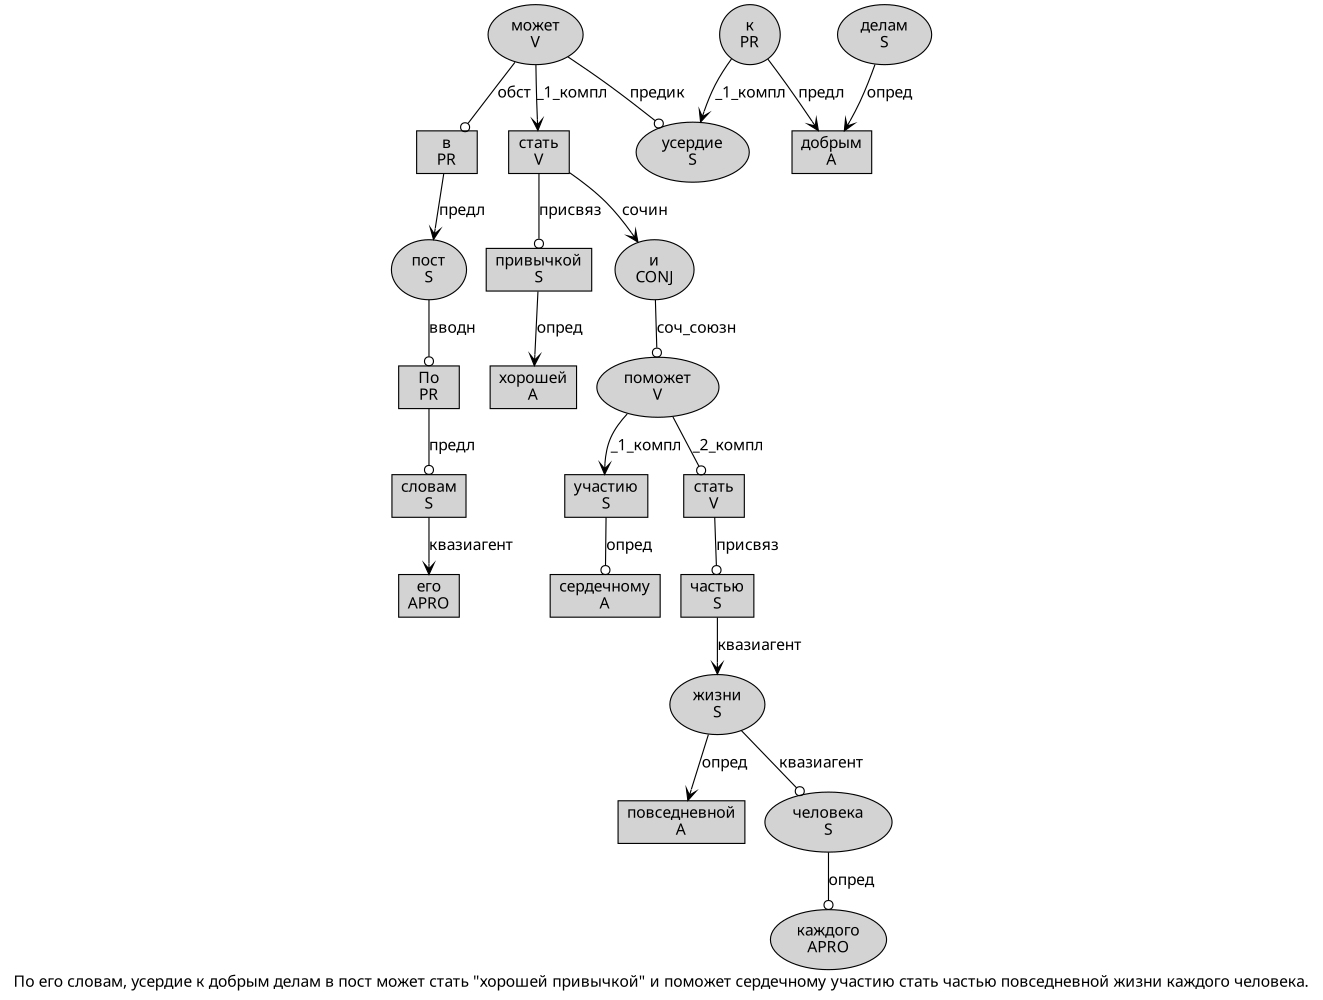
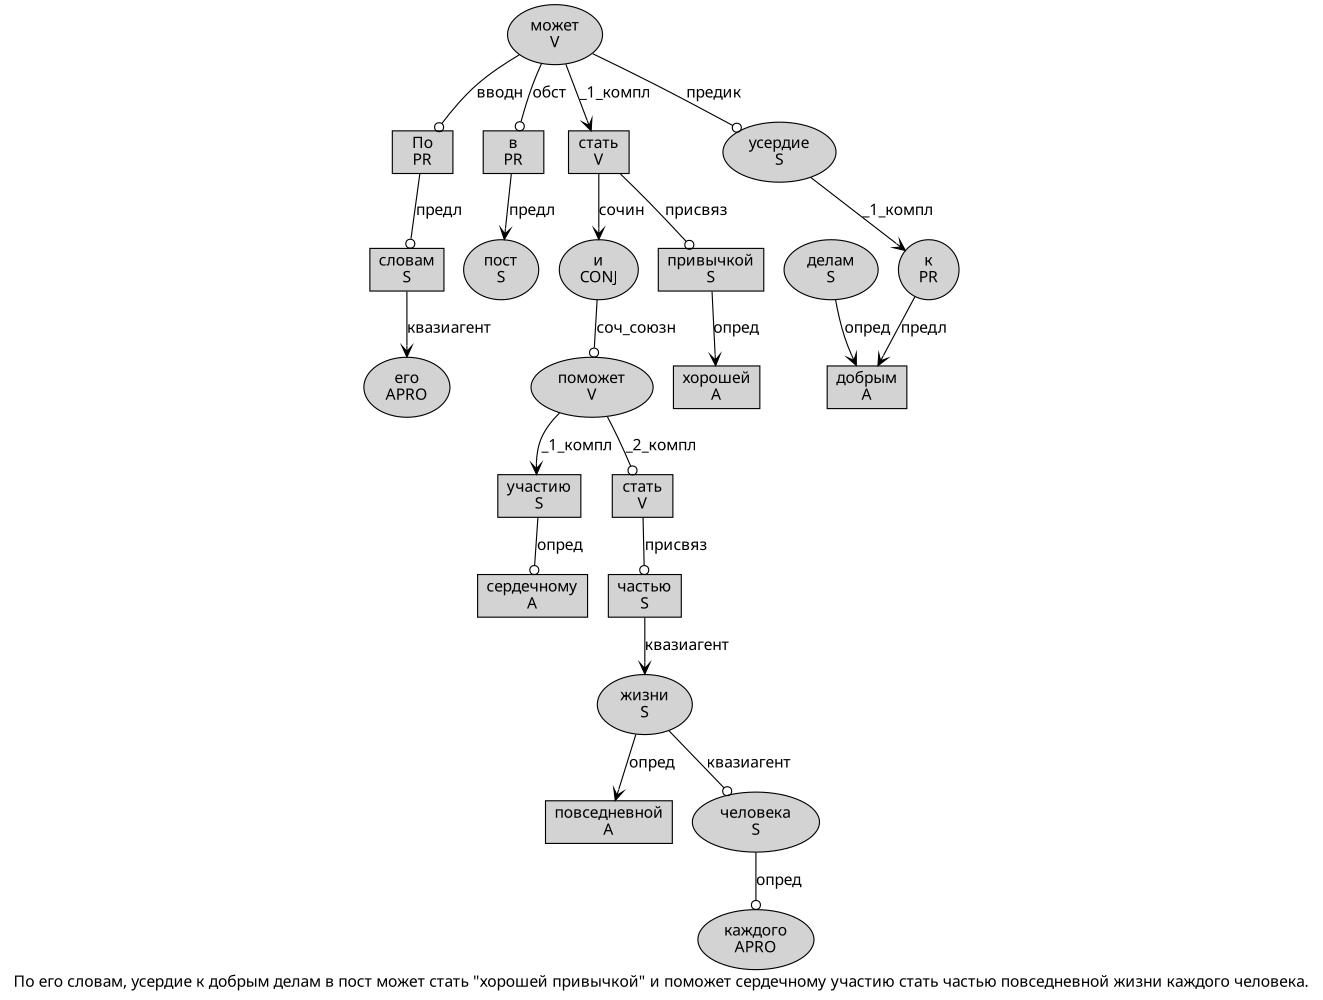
(716, 84) -> (853, 210)
(429, 328) -> (477, 85)
(429, 596) -> (407, 387)
